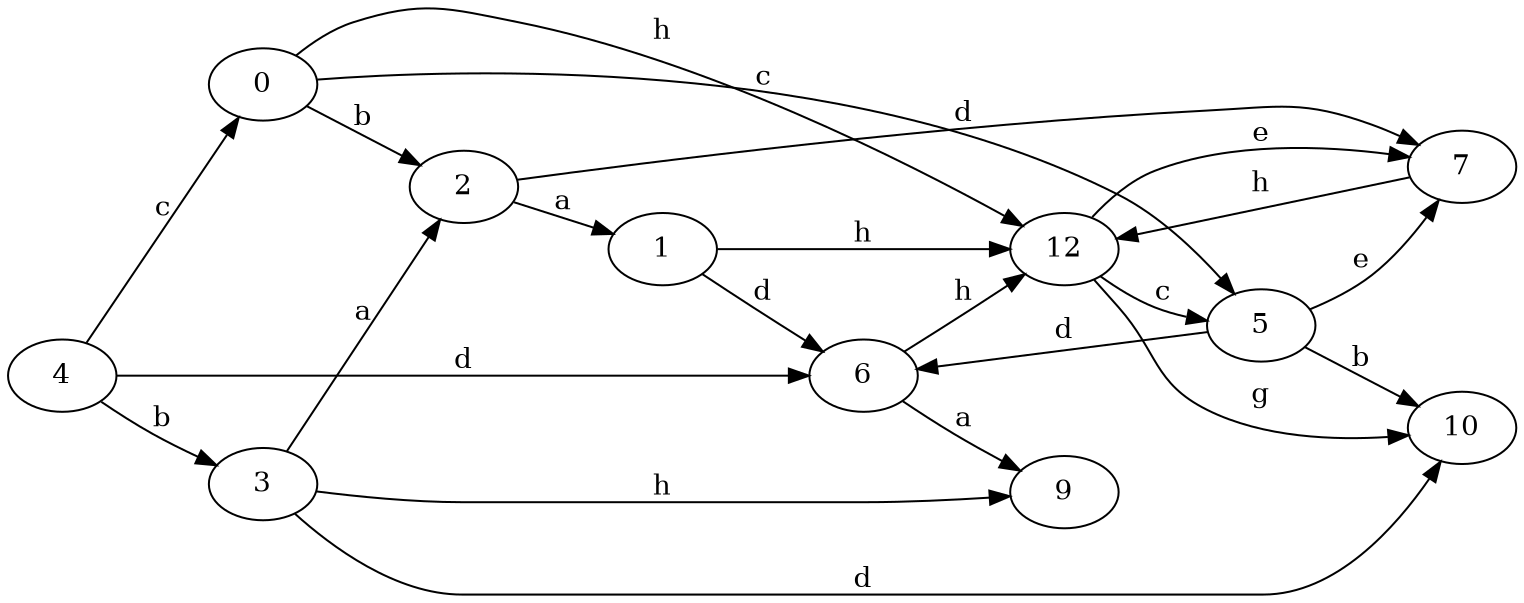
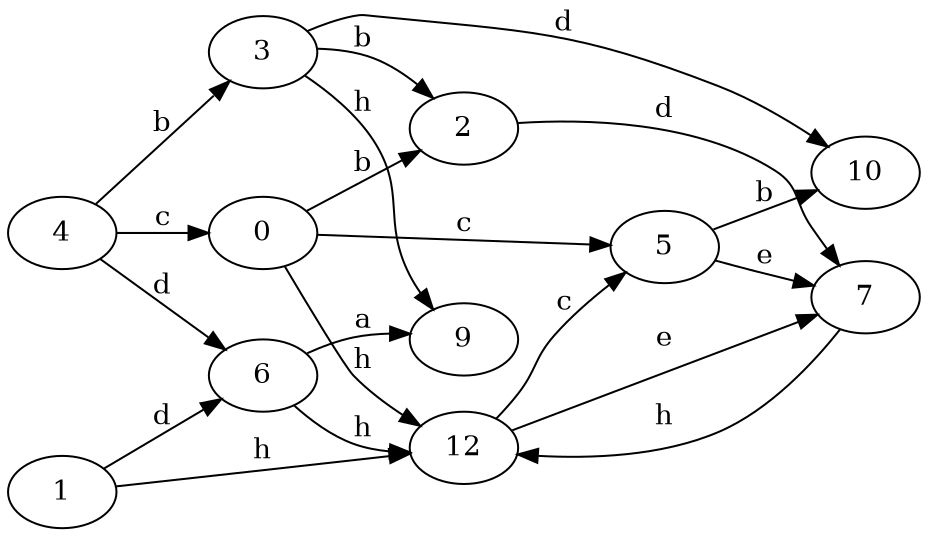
(554, 215) -> none
(364, 312) -> (364, 39)
(1073, 349) -> none
(1212, 412) -> none
